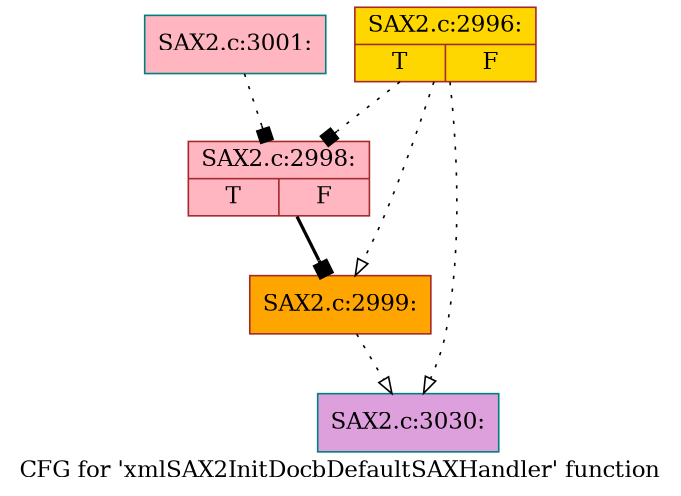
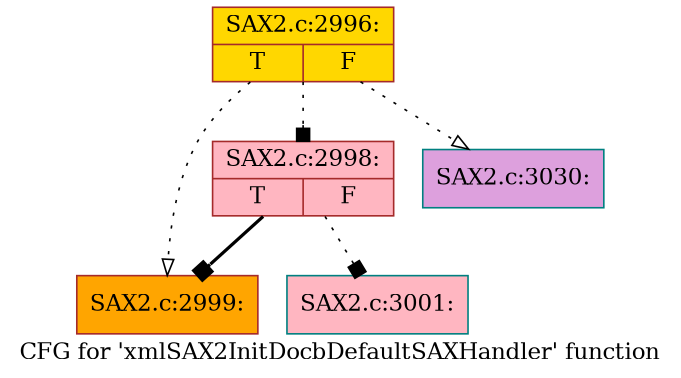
(253, 100) -> (339, 239)
(370, 357) -> none
